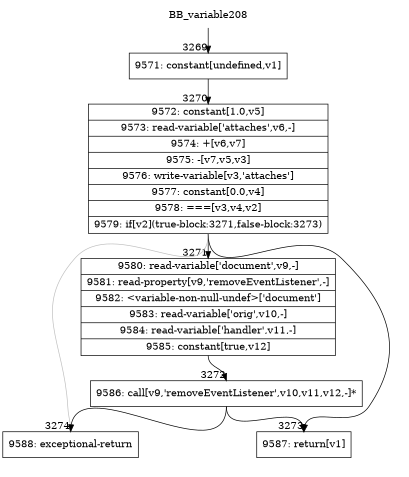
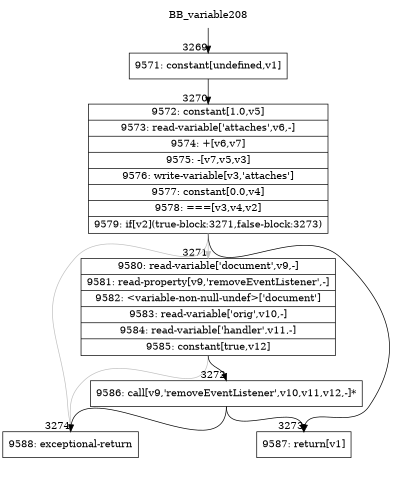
(208, 242) -> (208, 242)
none -> (128, 369)
